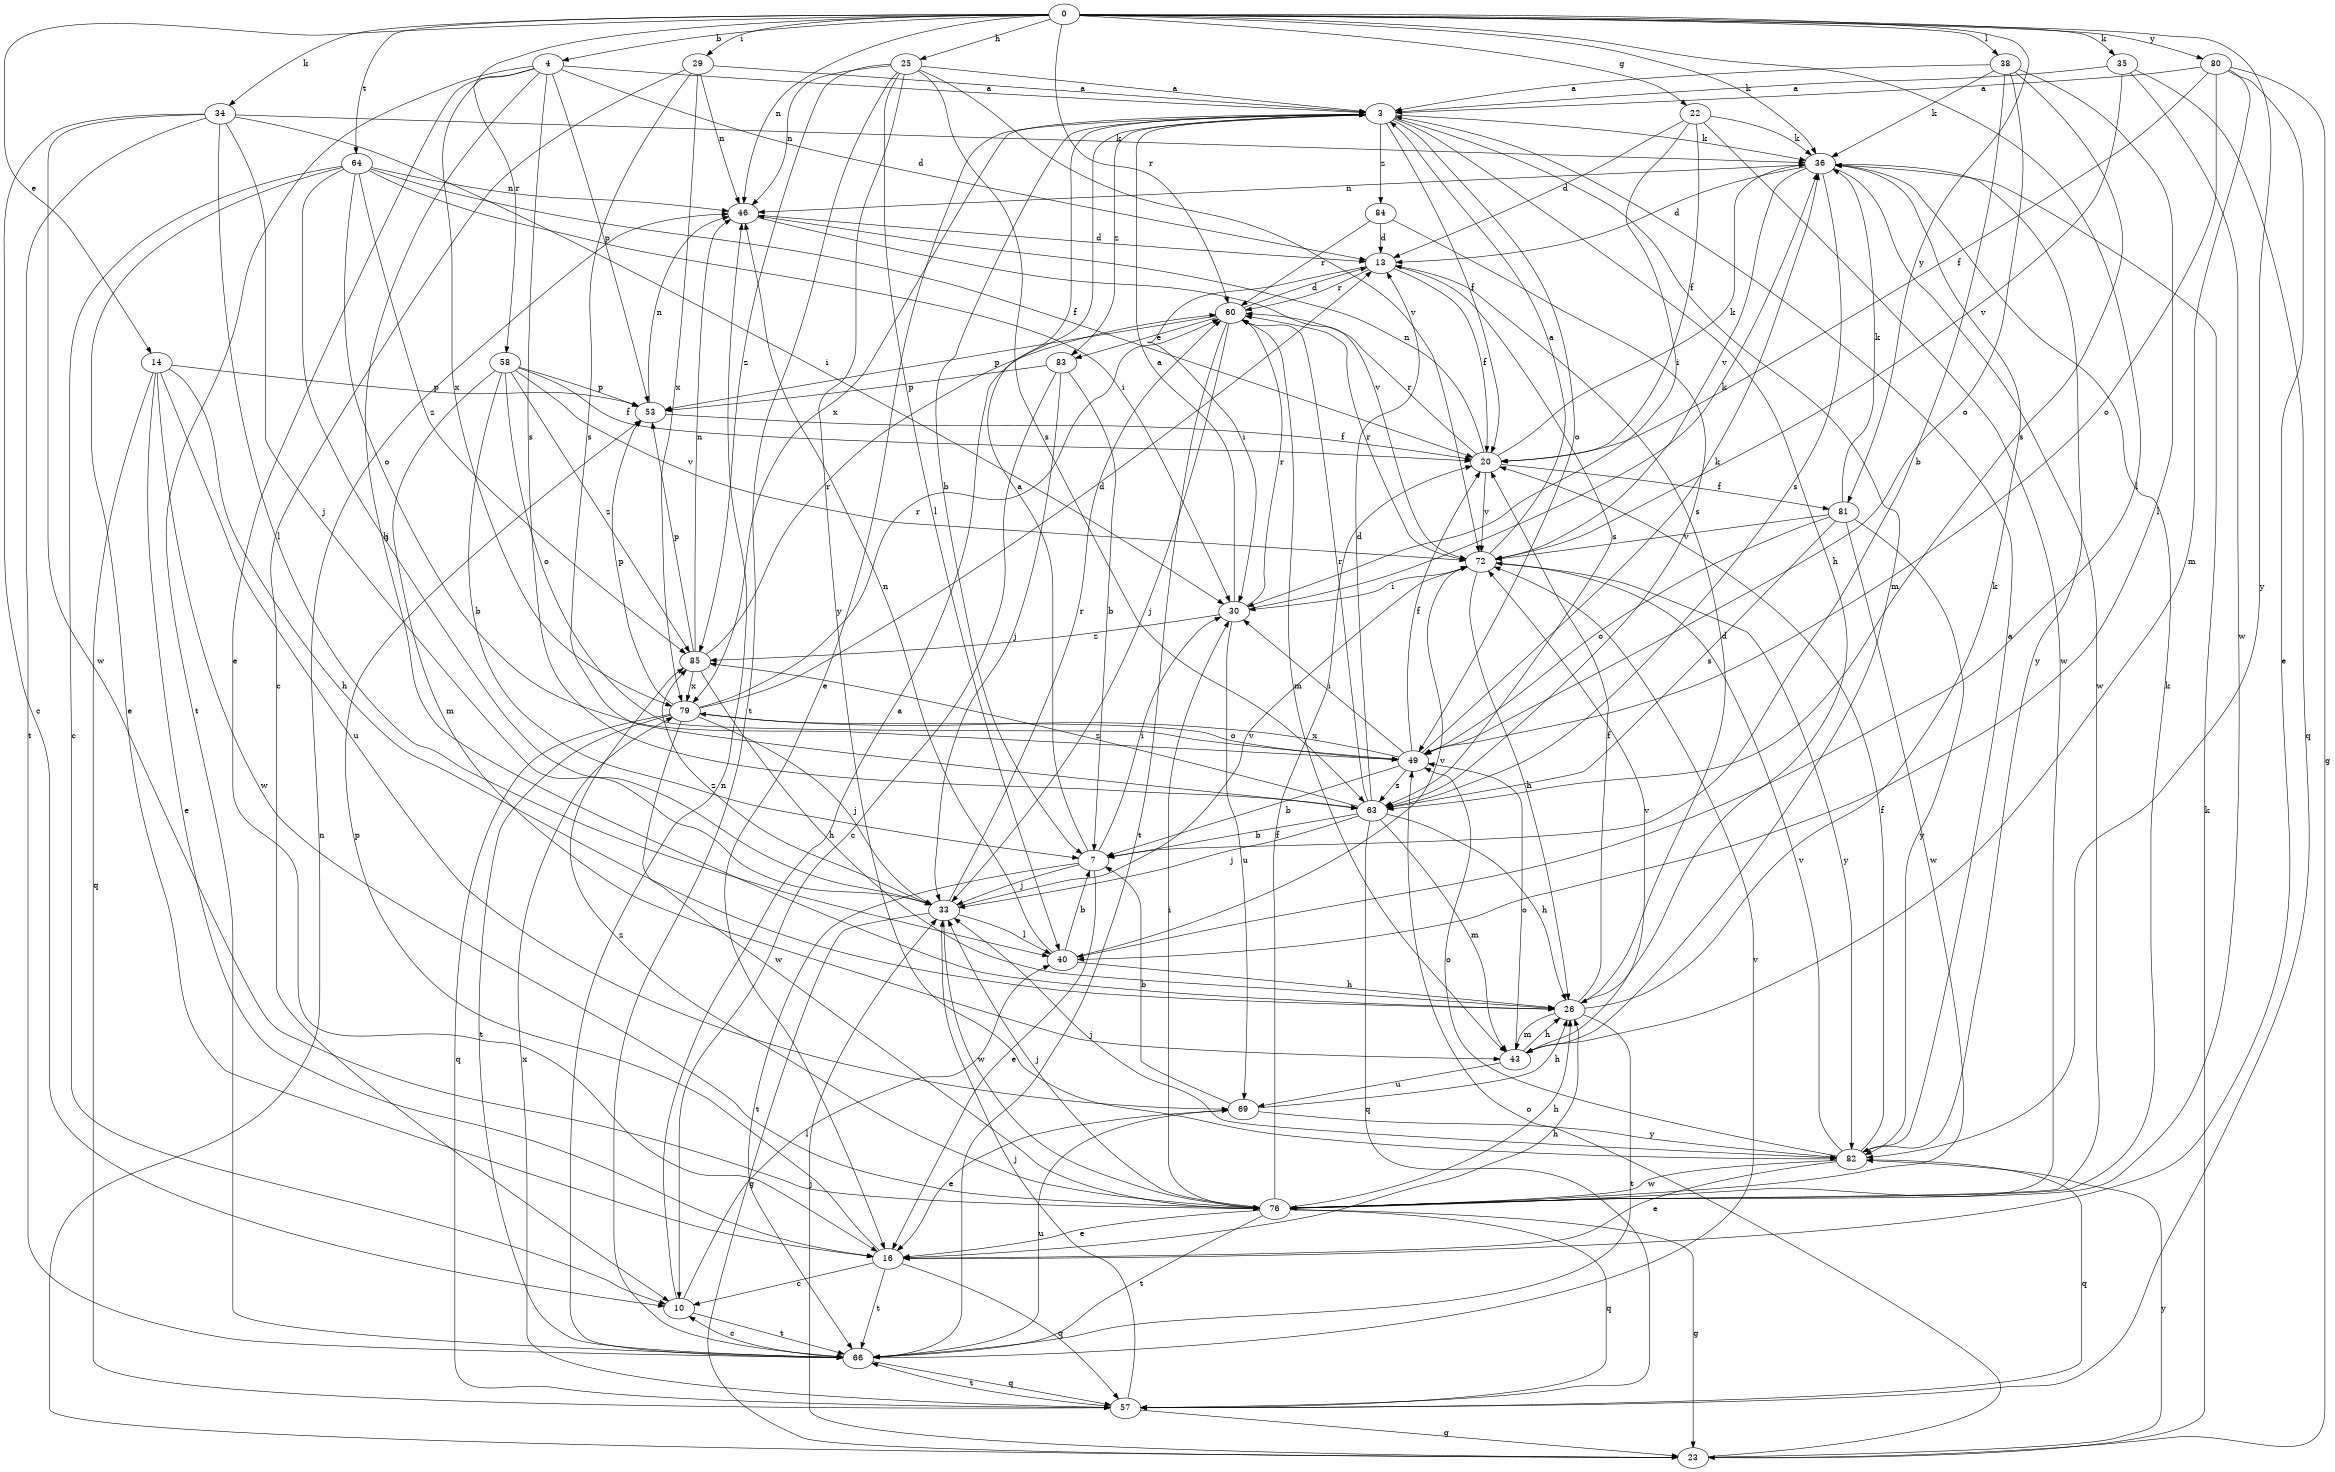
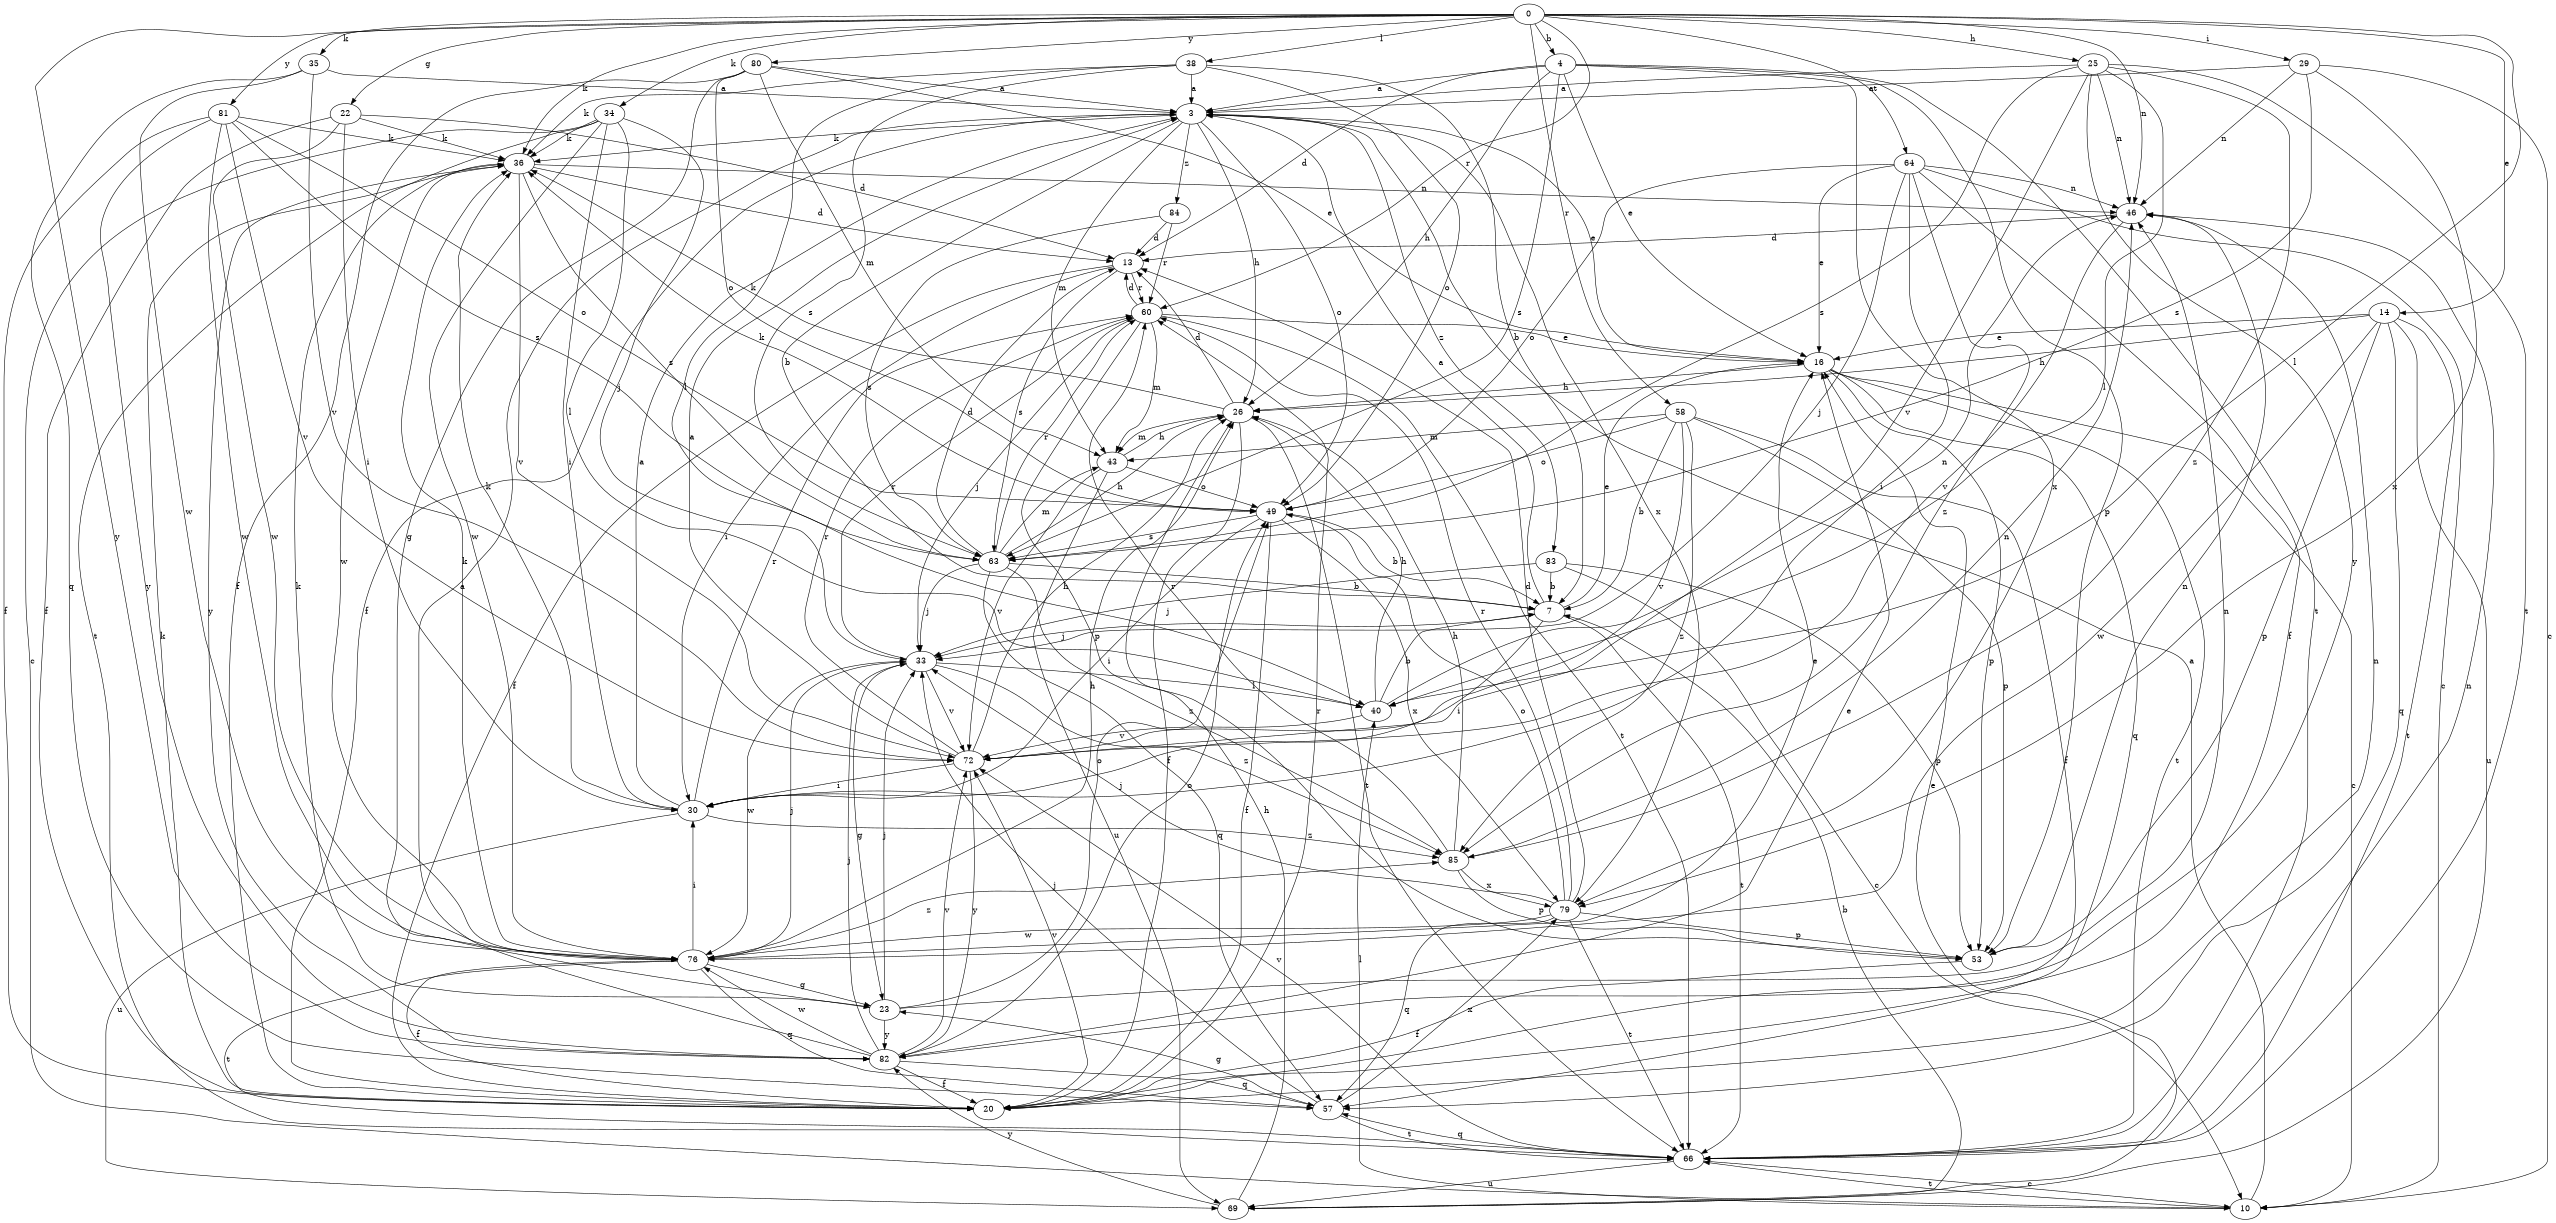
(1149, 337) -> (1465, 325)
(1663, 483) -> (12, 1008)
none -> (2312, 964)
